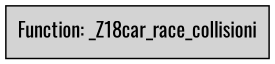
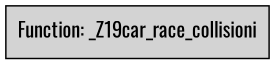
(137, 32) -> (137, 32)
